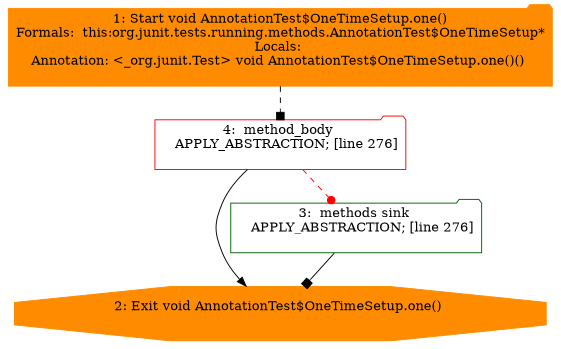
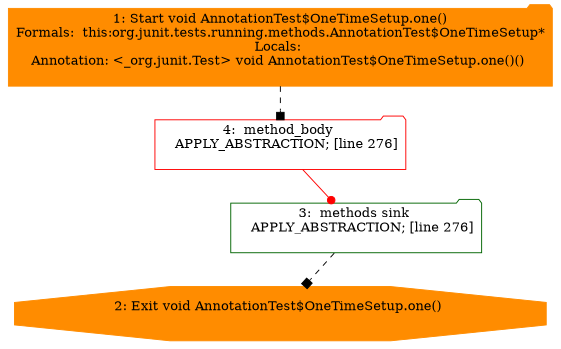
(316, 183) -> (316, 183)
(216, 223) -> none
(323, 266) -> (323, 266)
